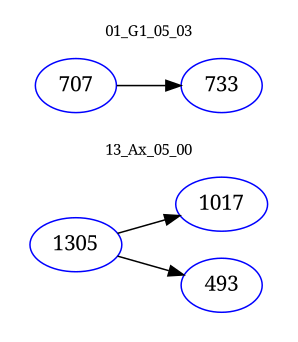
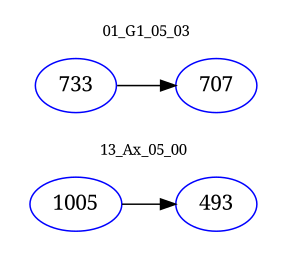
(141, 86) -> (139, 86)
(222, 204) -> none
(76, 245) -> (76, 204)
